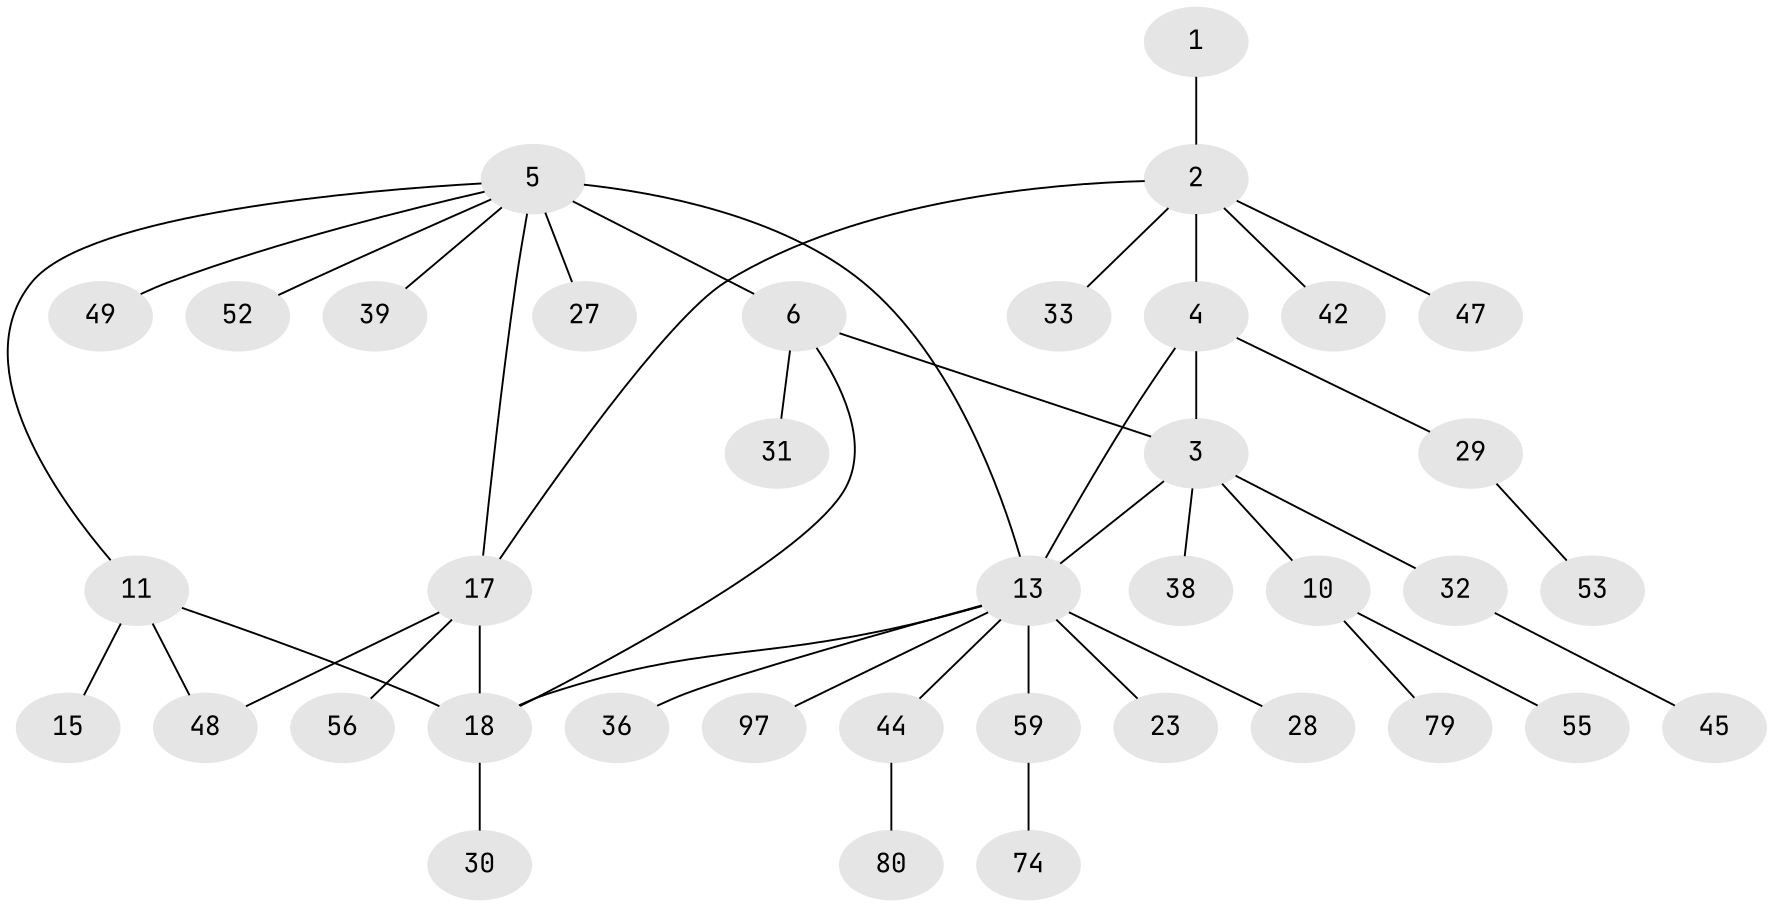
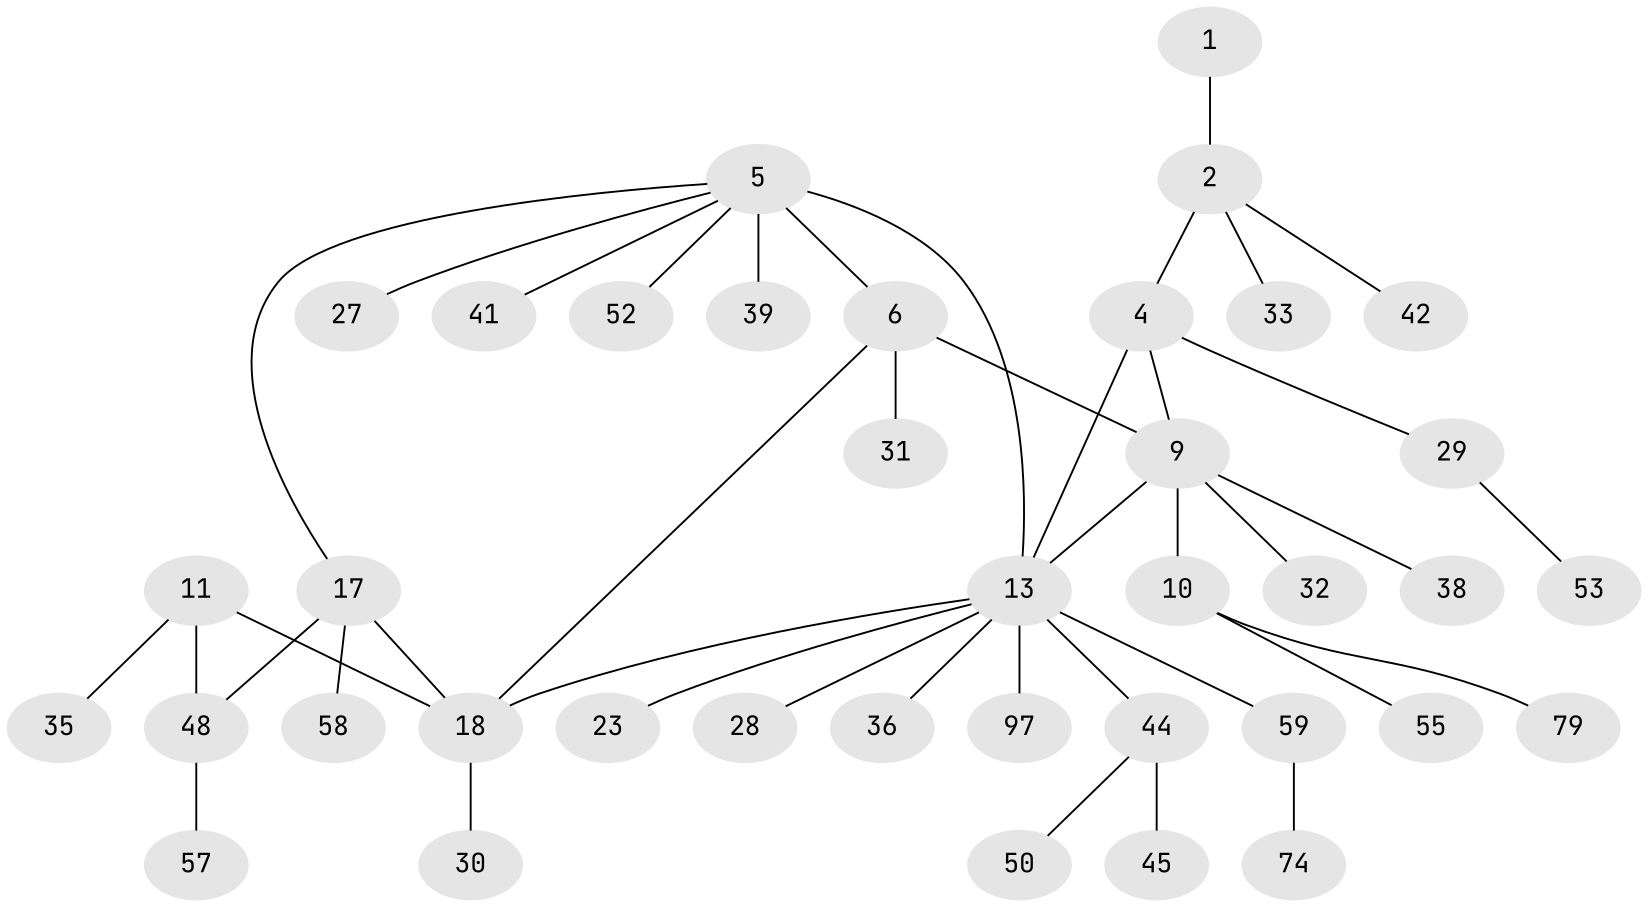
(98, 243) -> none
(760, 264) -> none
(101, 316) -> (484, 316)
(1471, 316) -> none
(1196, 454) -> (1178, 454)
(1585, 659) -> (1157, 797)
(68, 728) -> (59, 728)
(343, 728) -> (333, 728)
none -> (196, 865)
(891, 865) -> (1019, 865)
